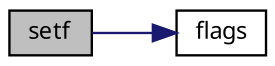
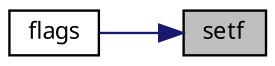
(122, 33) -> (129, 33)
